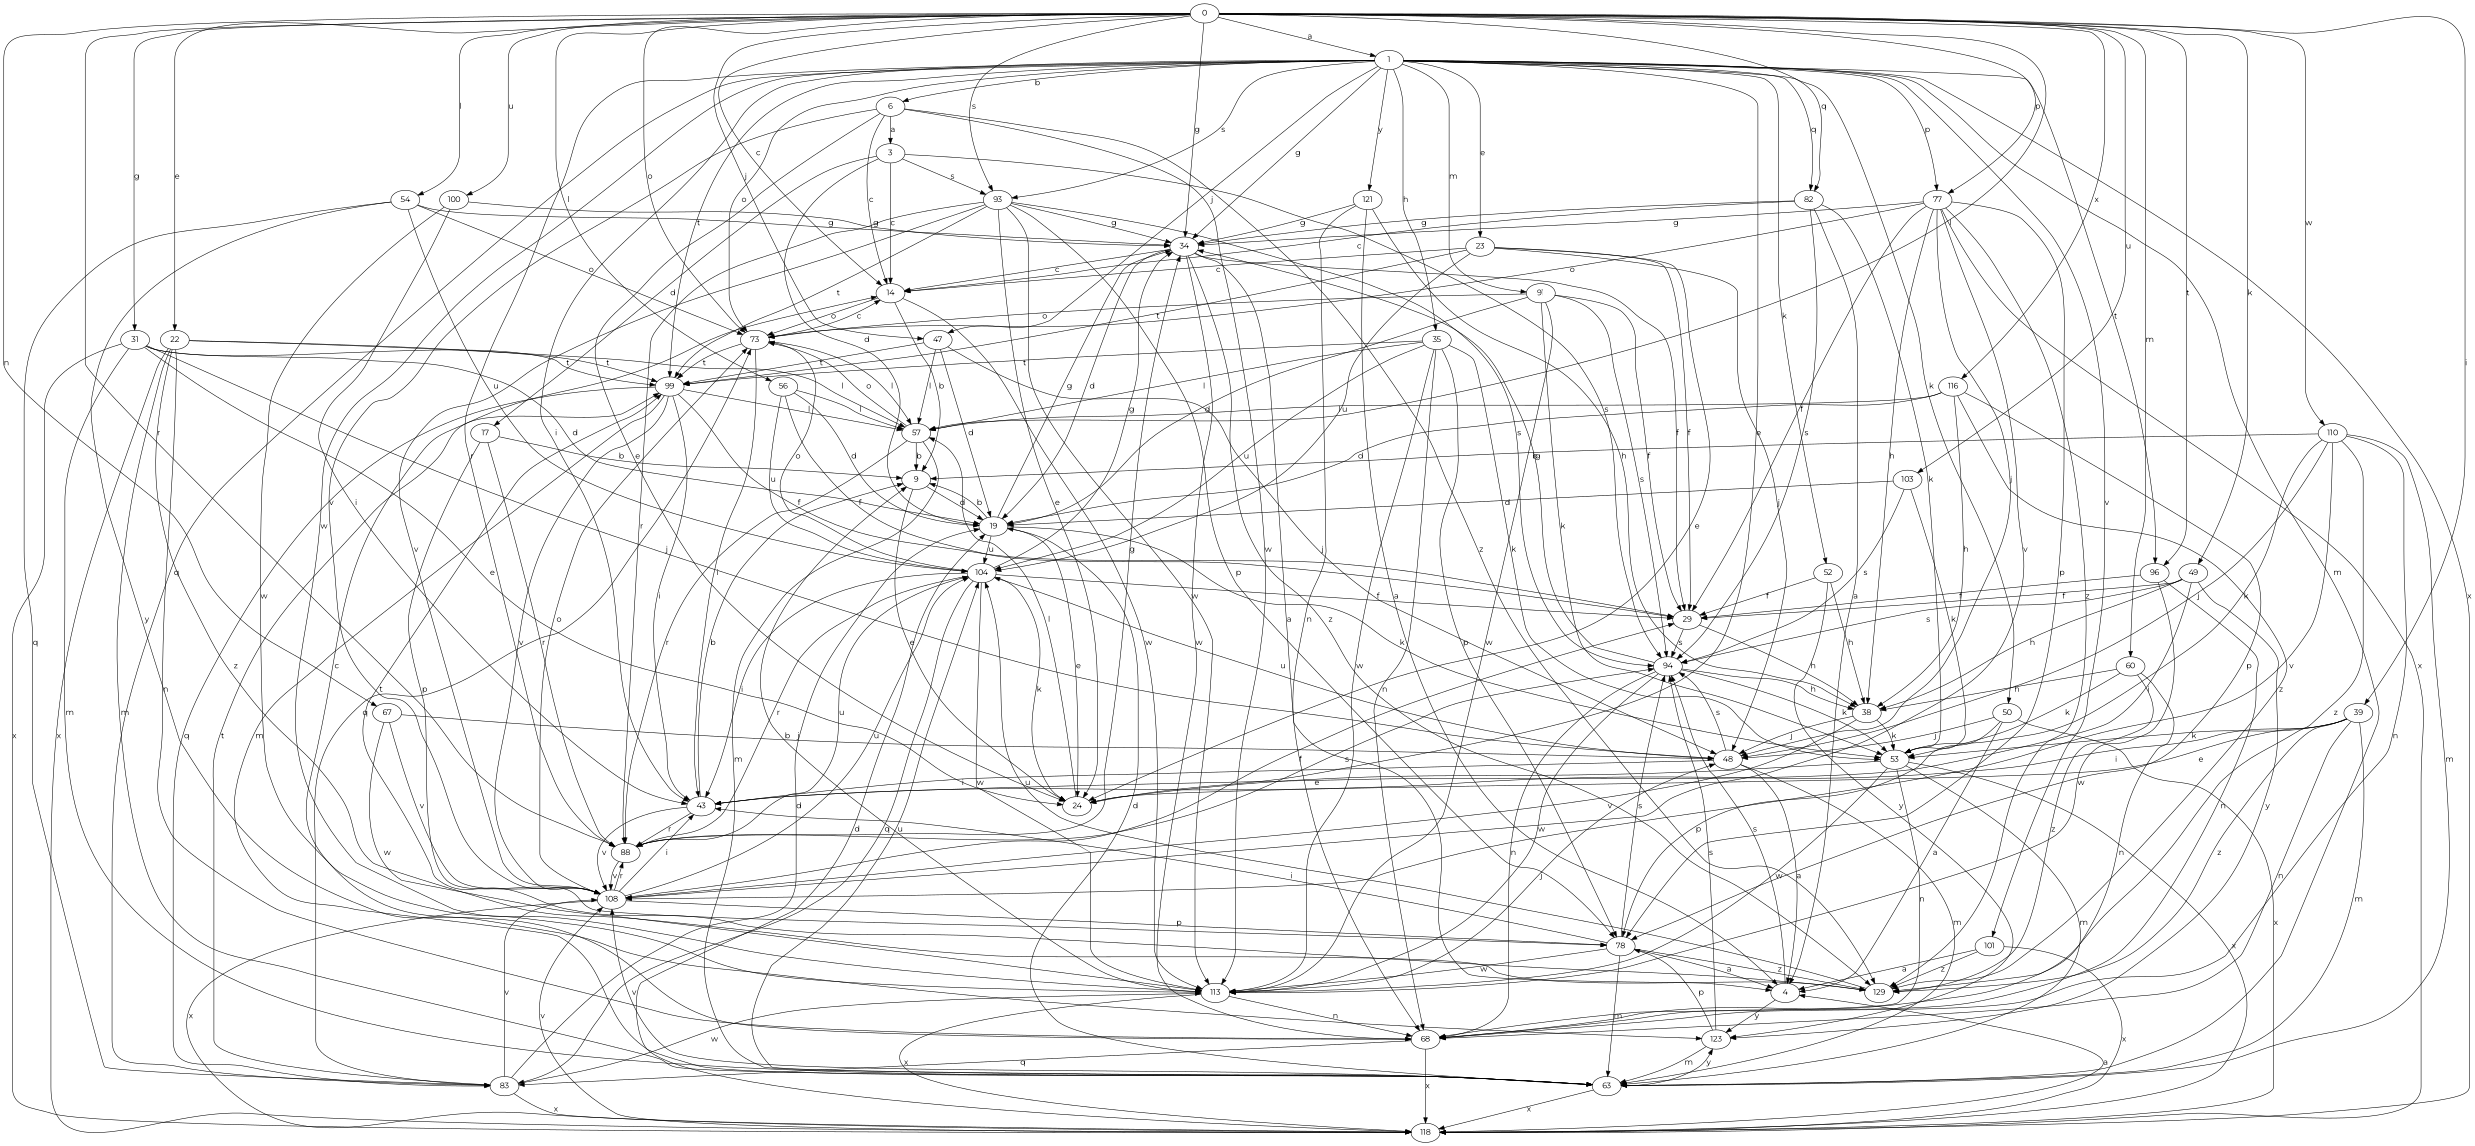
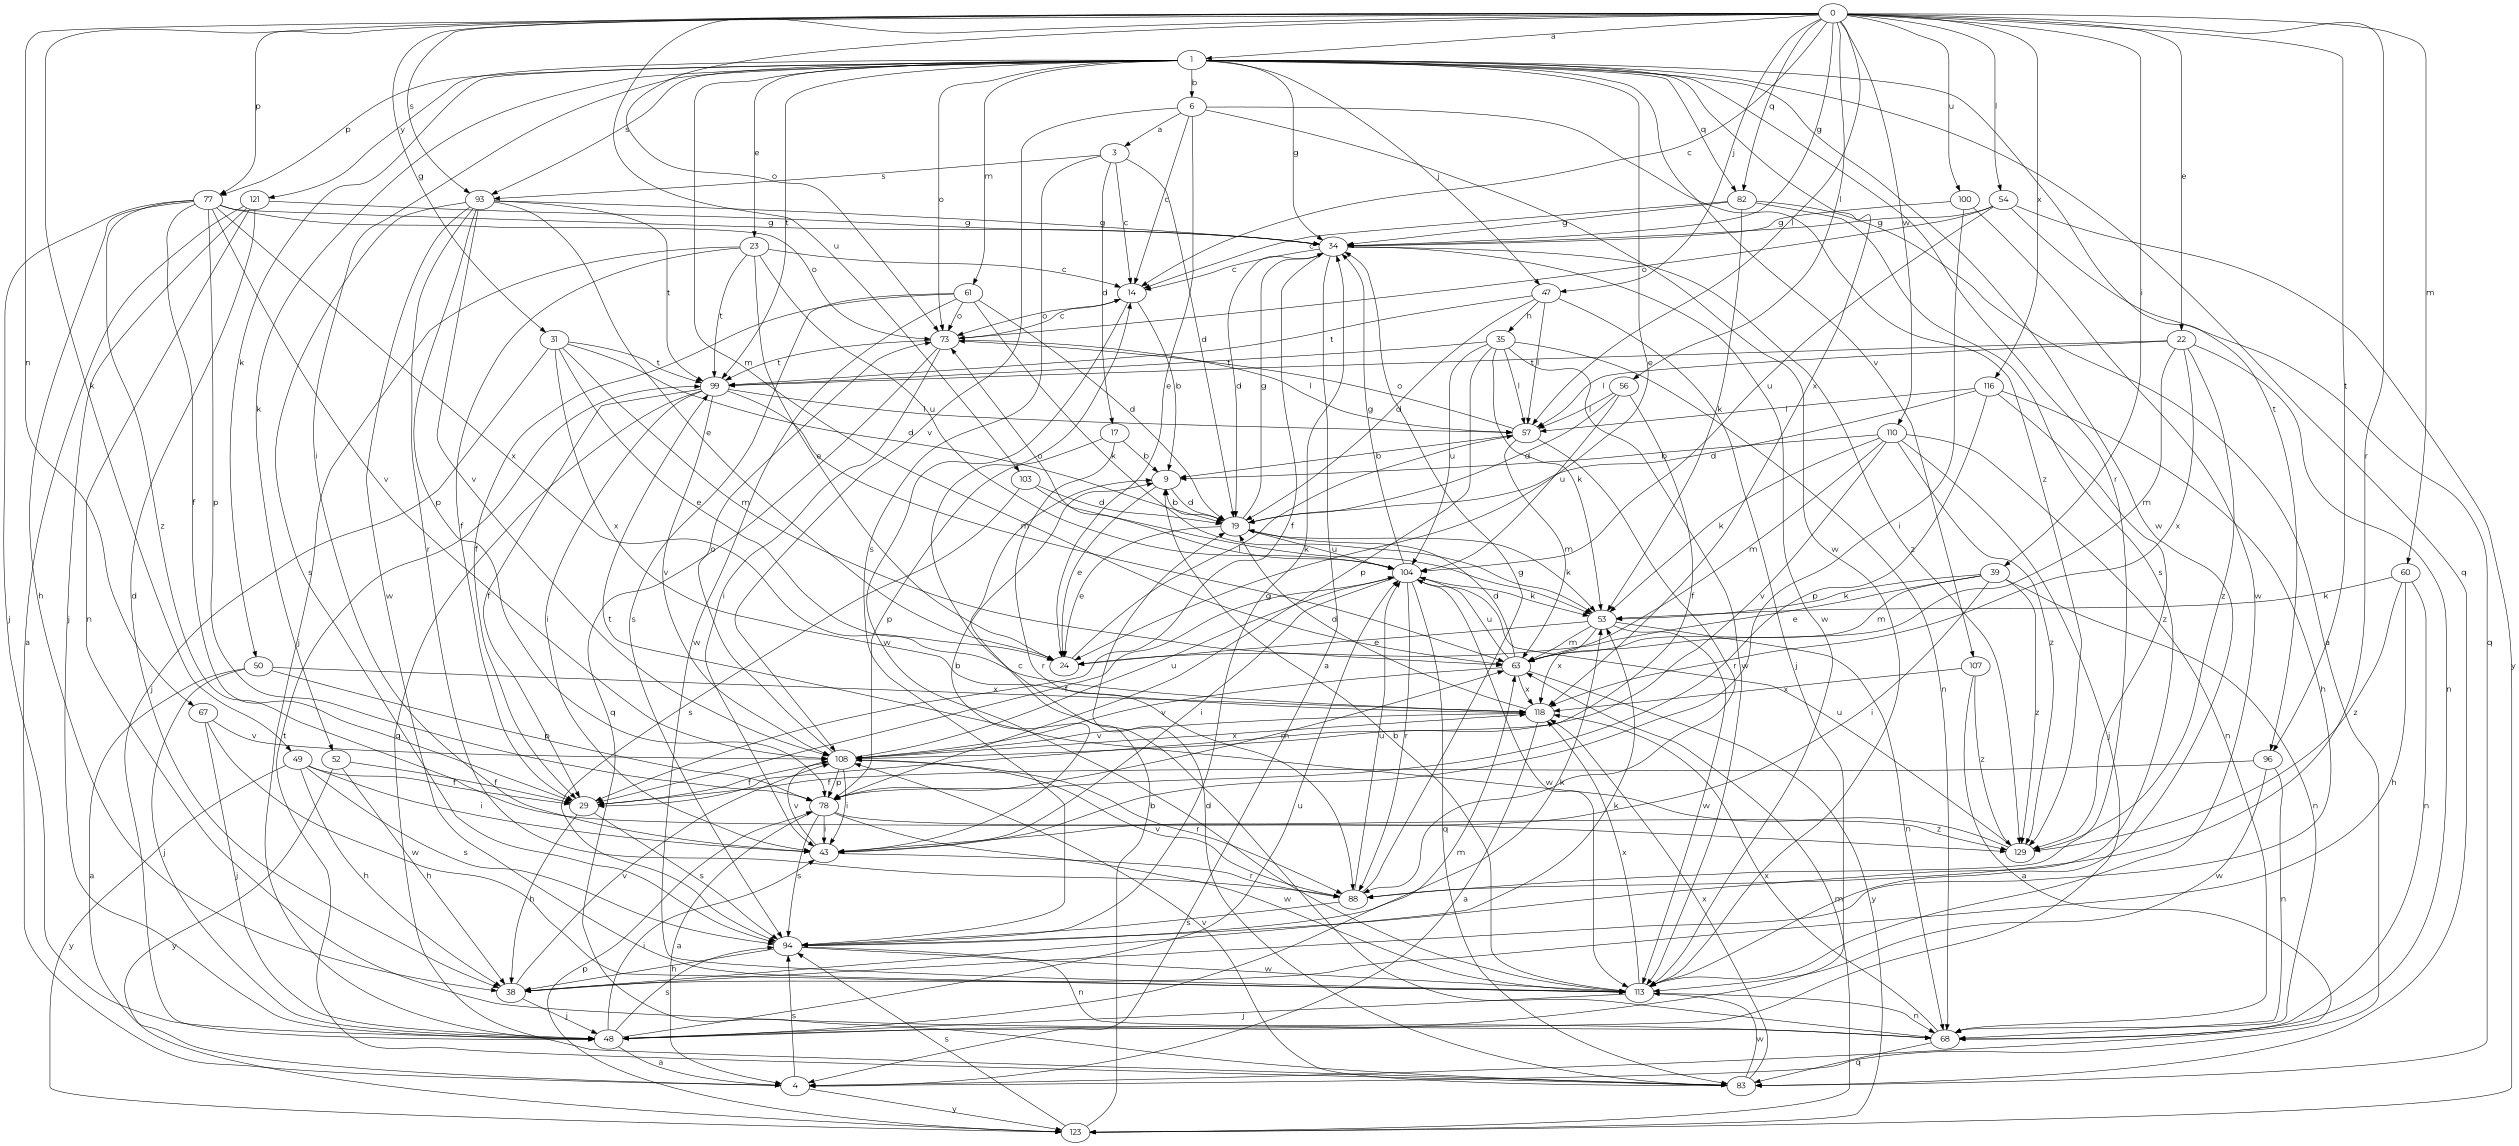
(1403, 199) -> (1525, 315)
(1541, 293) -> (968, 293)
(1624, 456) -> (134, 596)
(1037, 682) -> (1502, 592)
none -> (1054, 709)
(349, 717) -> (704, 1021)
(1185, 745) -> (1783, 487)
none -> (66, 792)
(1990, 946) -> (1976, 666)
